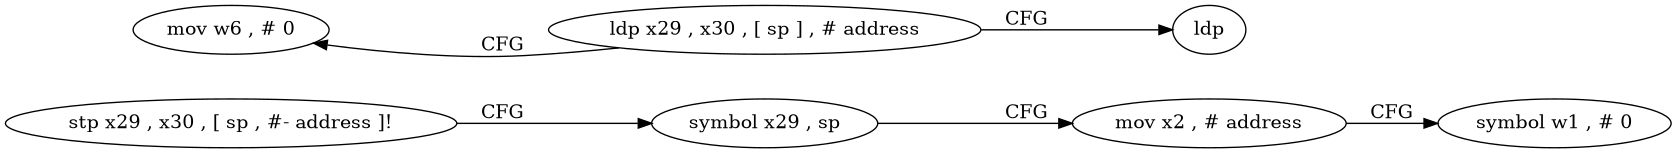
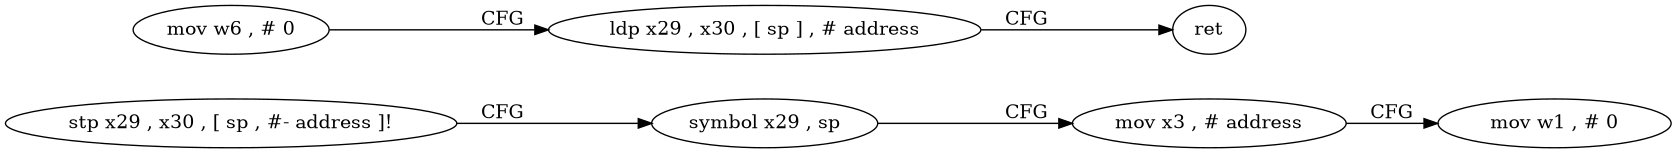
(1209, 30) -> (1209, 30)
(473, 56) -> (432, 30)
(1209, 123) -> (1209, 123)
(1555, 123) -> (1555, 123)
